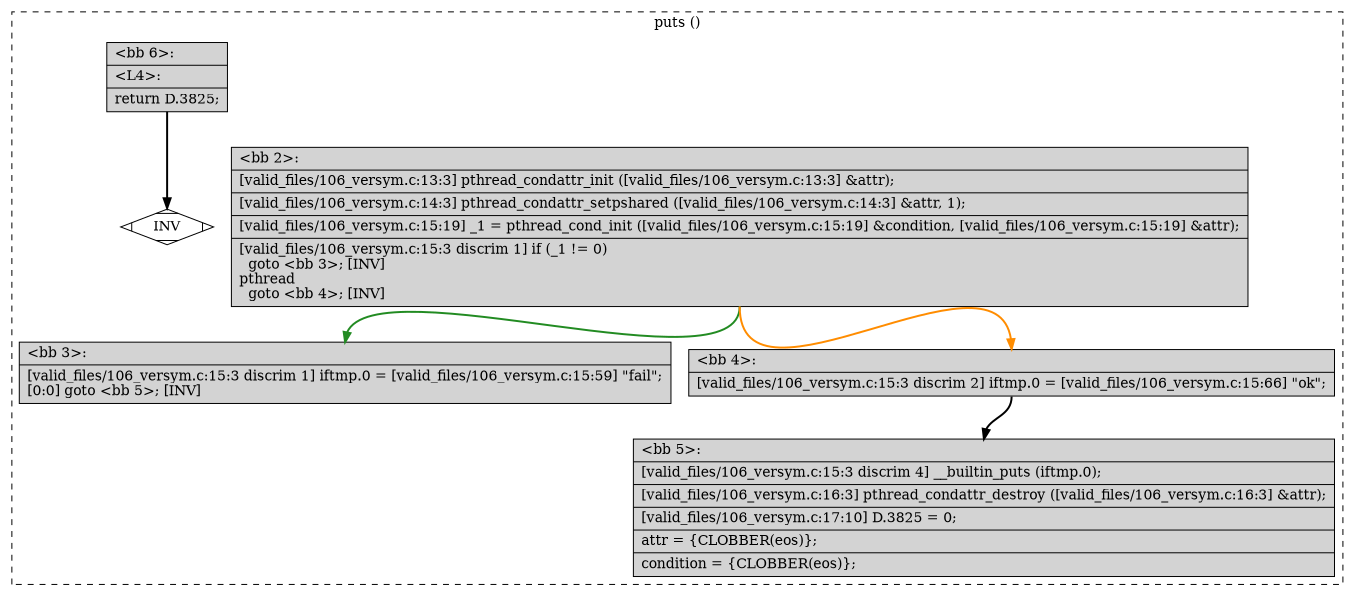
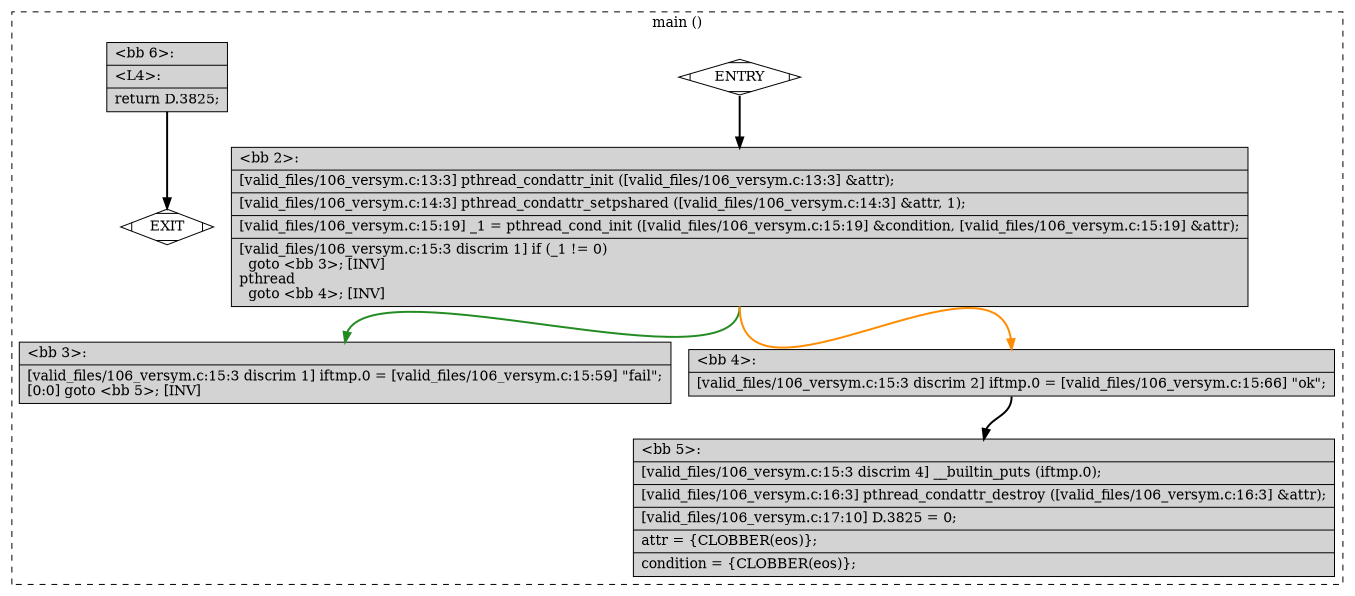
(677, 23) -> (677, 23)
none -> (740, 77)
(167, 227) -> (167, 227)
